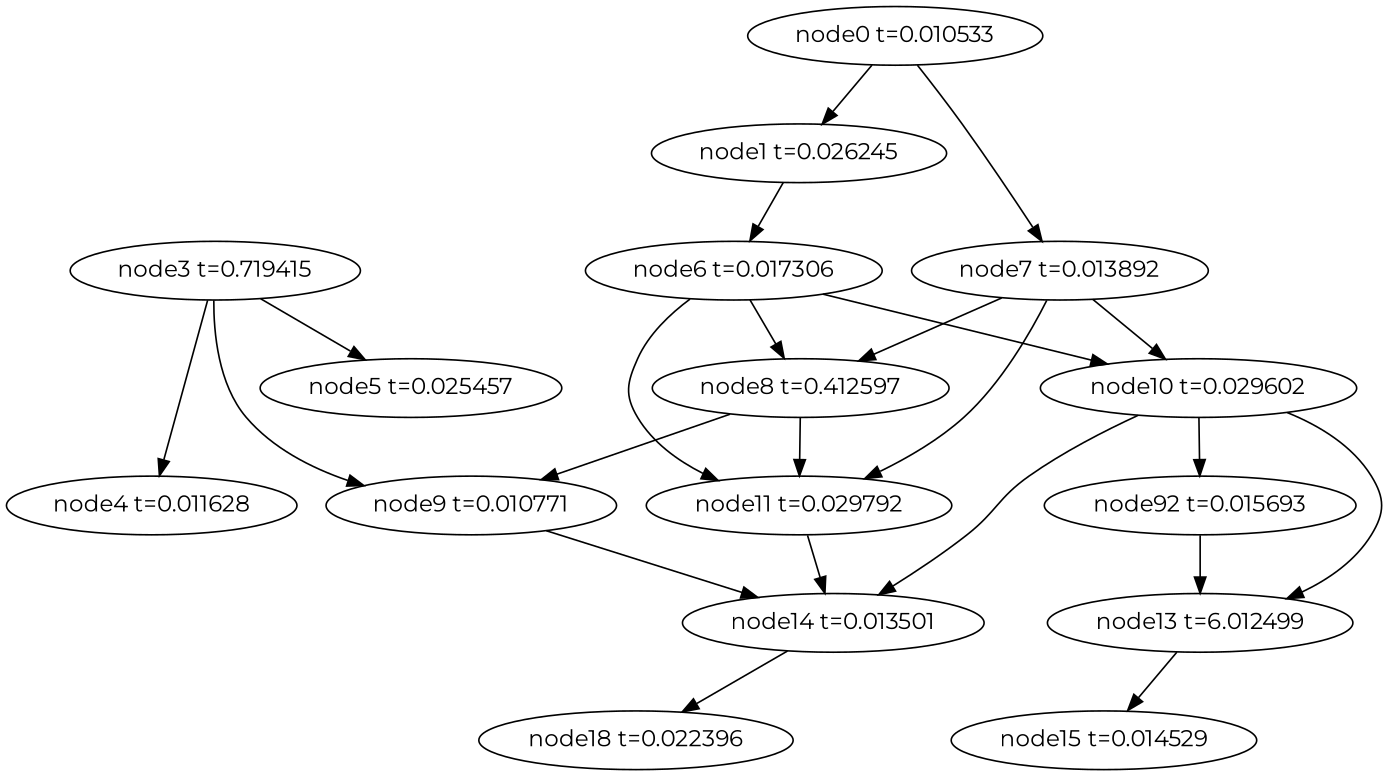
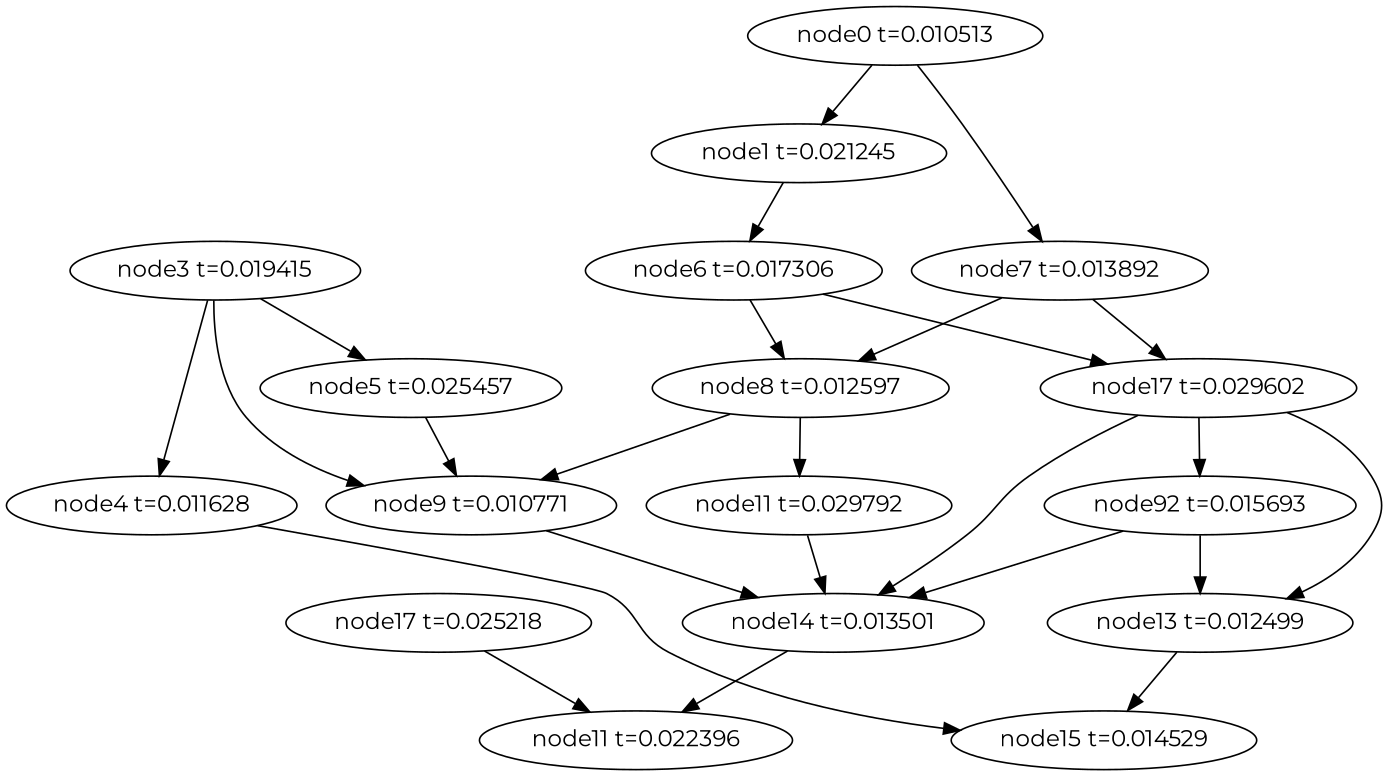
(895, 36) -> (895, 36)
(799, 153) -> (799, 153)
(215, 271) -> (215, 271)
(801, 388) -> (801, 388)
(1199, 388) -> (1199, 388)
(629, 392) -> none
(979, 402) -> none
none -> (437, 439)
none -> (1024, 562)
none -> (614, 598)
none -> (439, 623)
(1200, 623) -> (1200, 623)
(636, 740) -> (636, 740)
